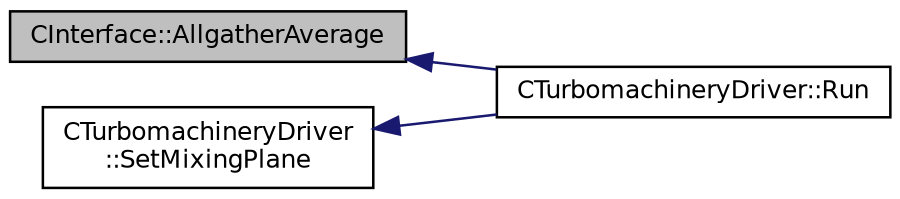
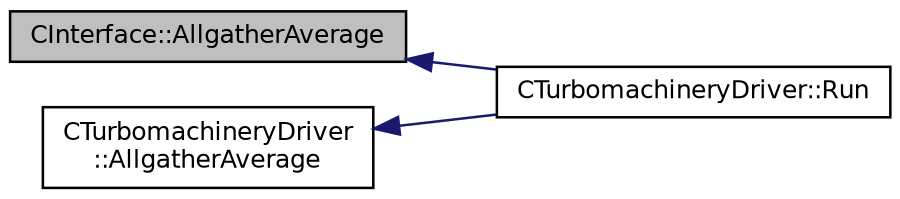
(208, 148) -> (208, 148)
